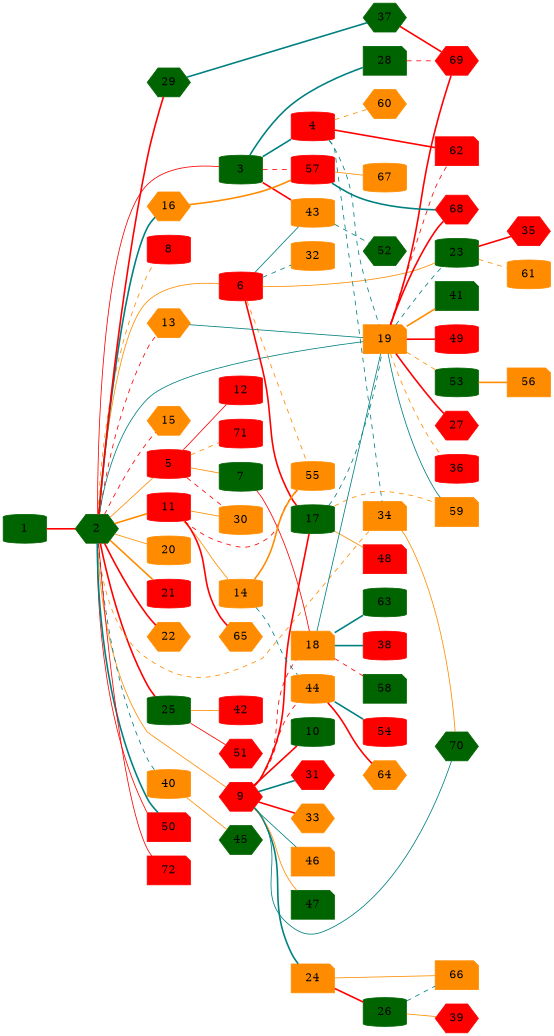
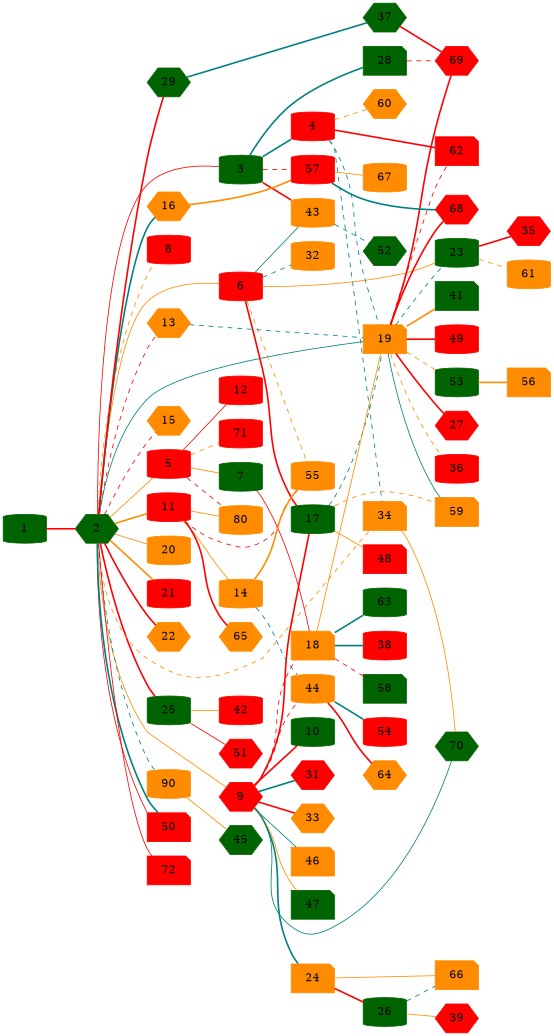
(276, 331) -> (276, 331)
(349, 492) -> (349, 492)
(241, 520) -> (241, 520)
(169, 784) -> (169, 784)
